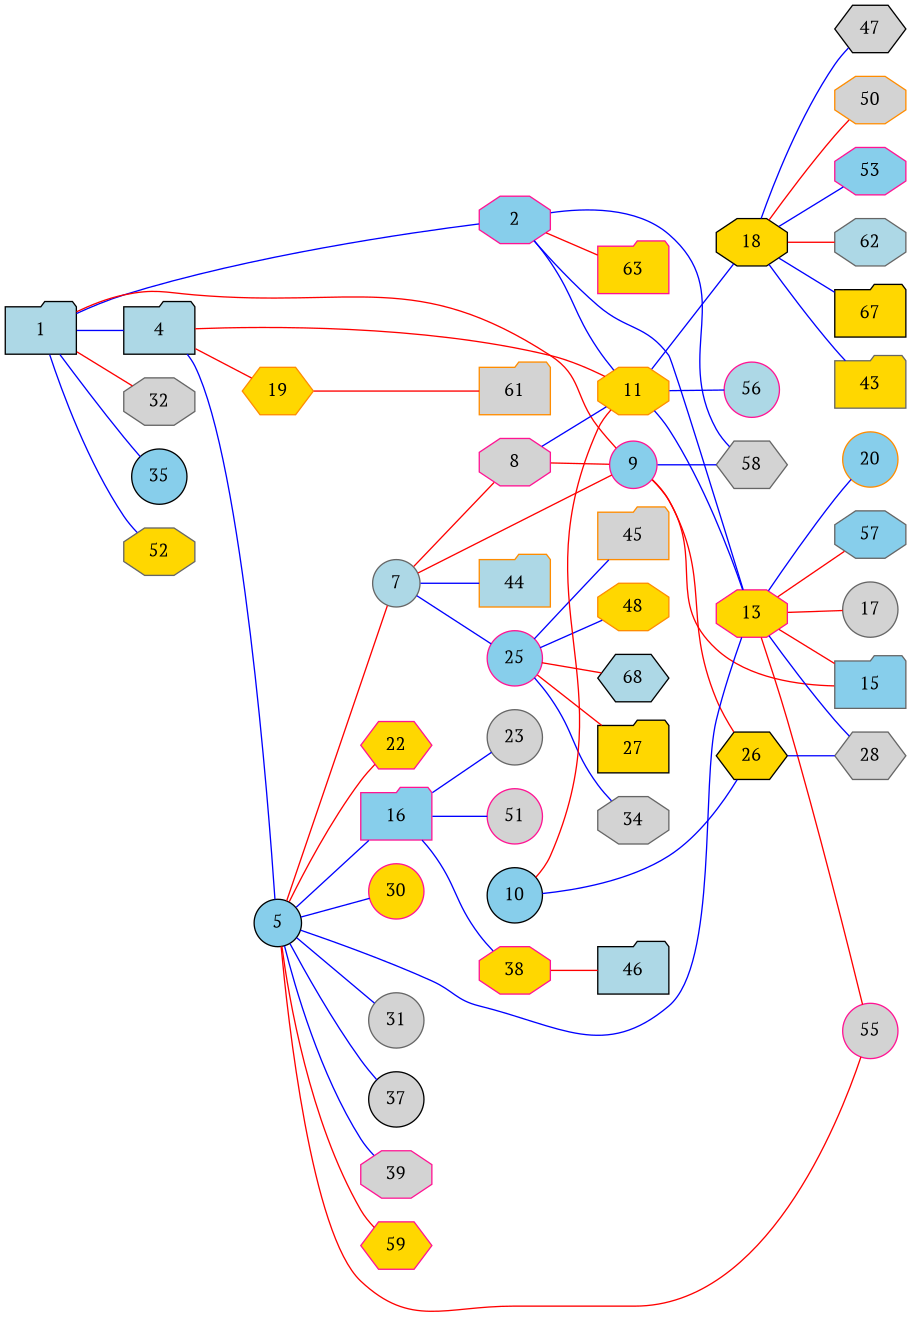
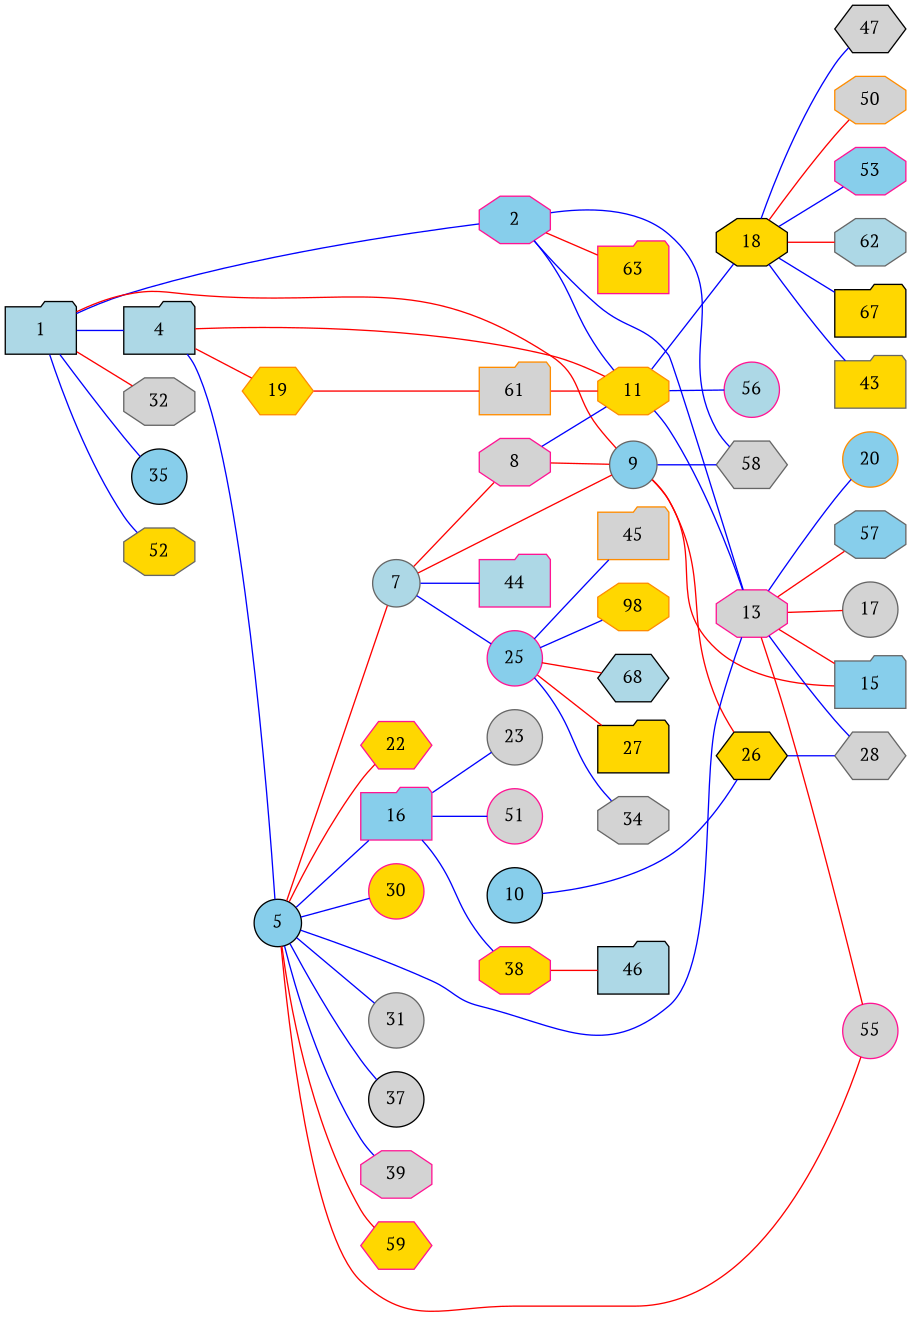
(633, 465) -> (633, 465)
(515, 583) -> (515, 583)
(633, 607) -> (633, 607)
(752, 614) -> (752, 614)
(574, 644) -> (570, 391)
